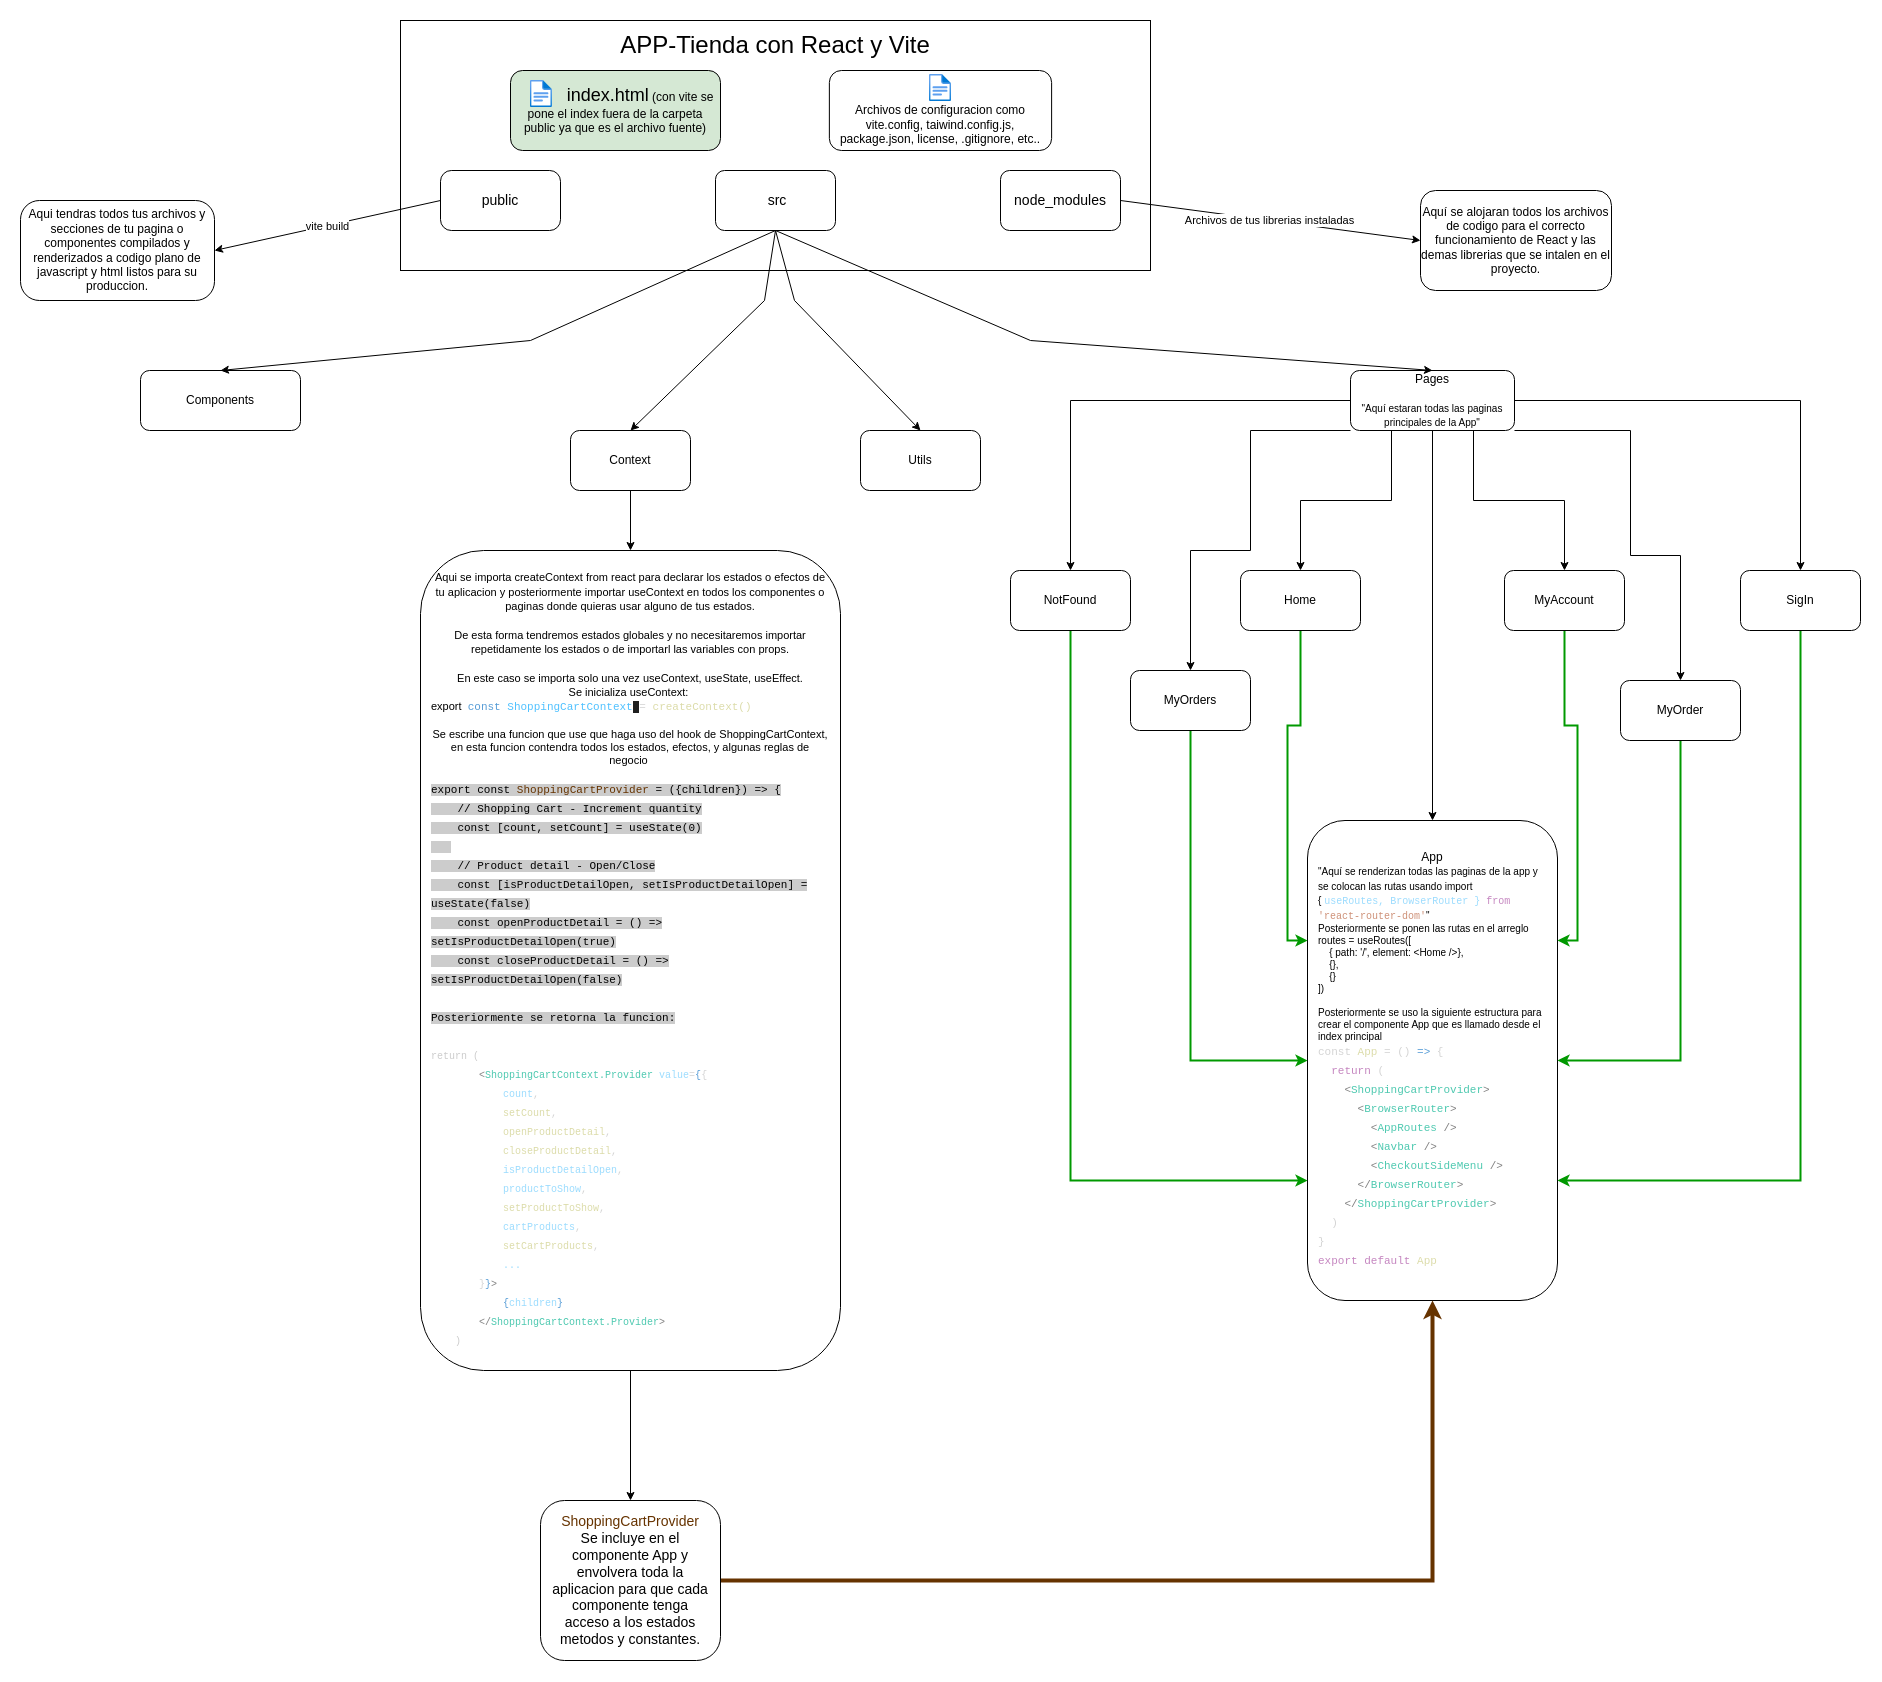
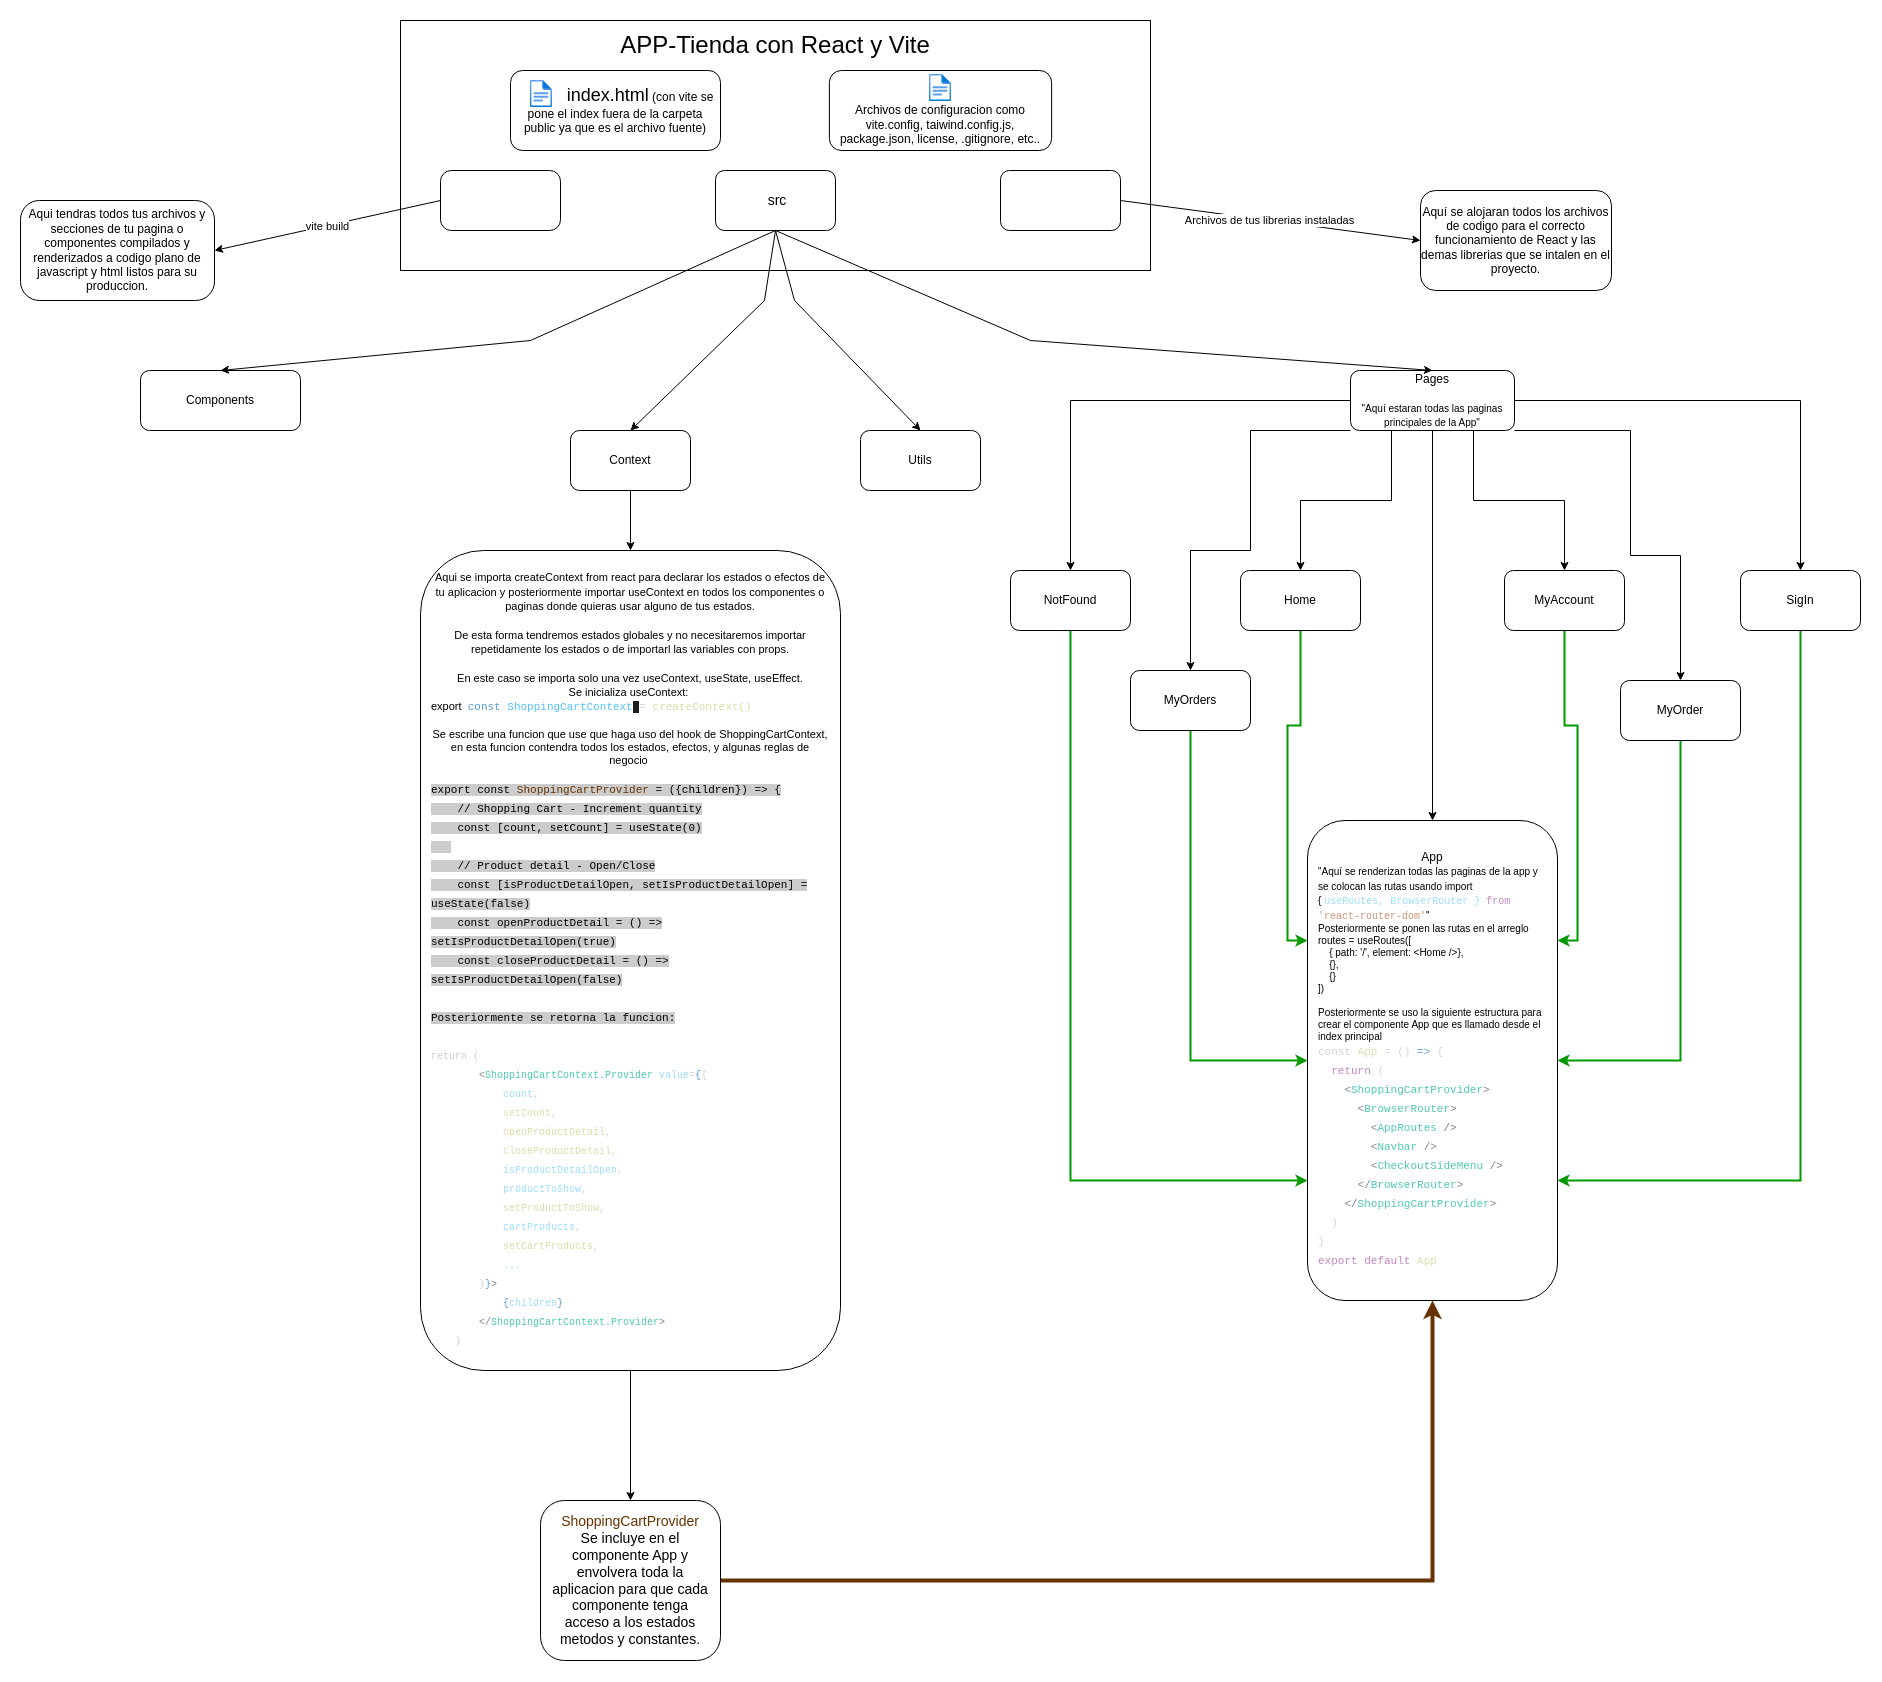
(616, 111) -> (616, 111)
(501, 201) -> none
(1061, 201) -> none
